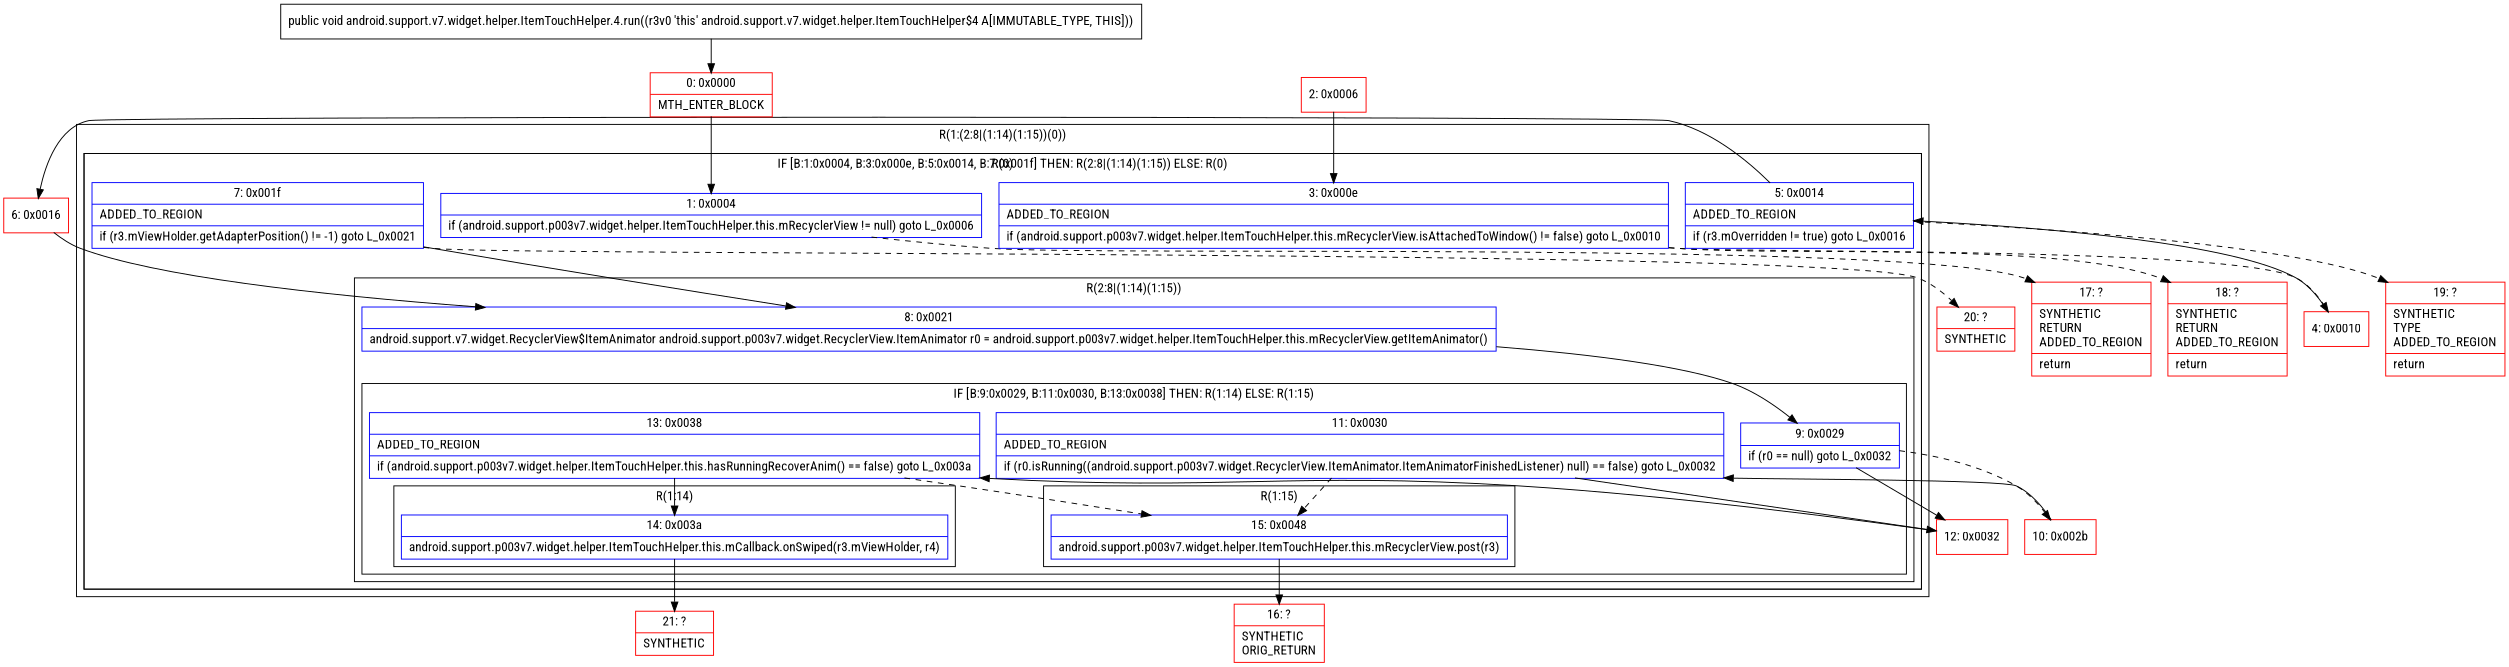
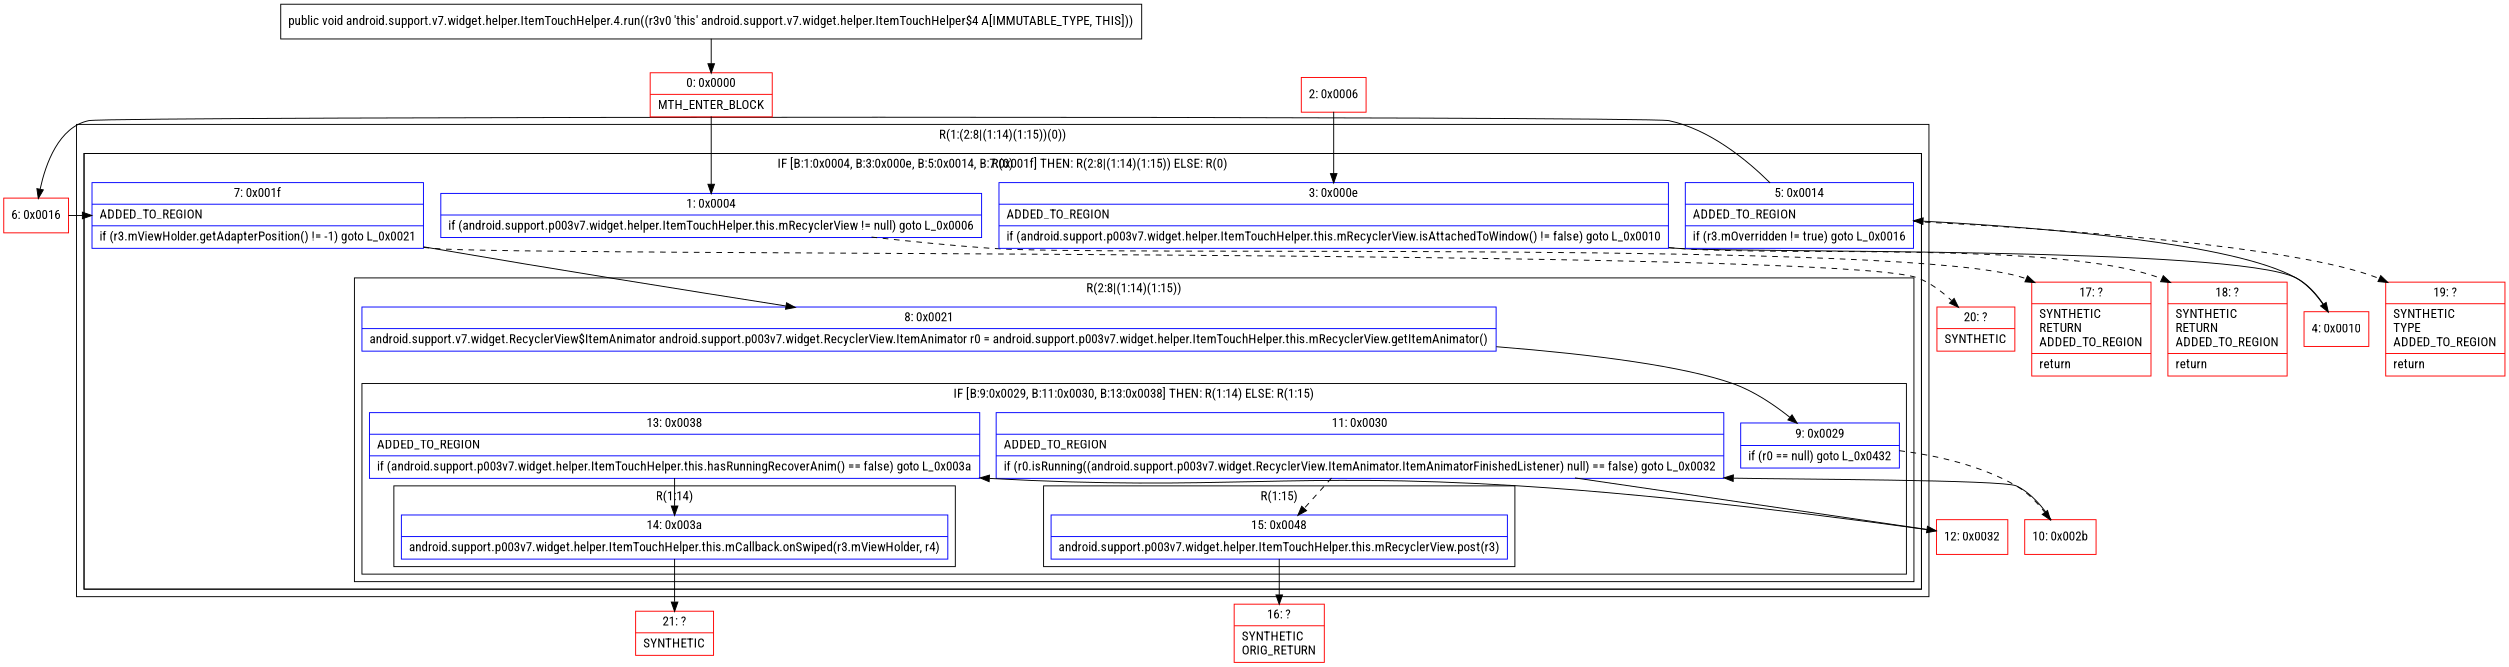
(2086, 256) -> (2086, 256)
(261, 285) -> (75, 215)
(1820, 456) -> (1820, 456)
(1896, 491) -> none
(1023, 495) -> none
